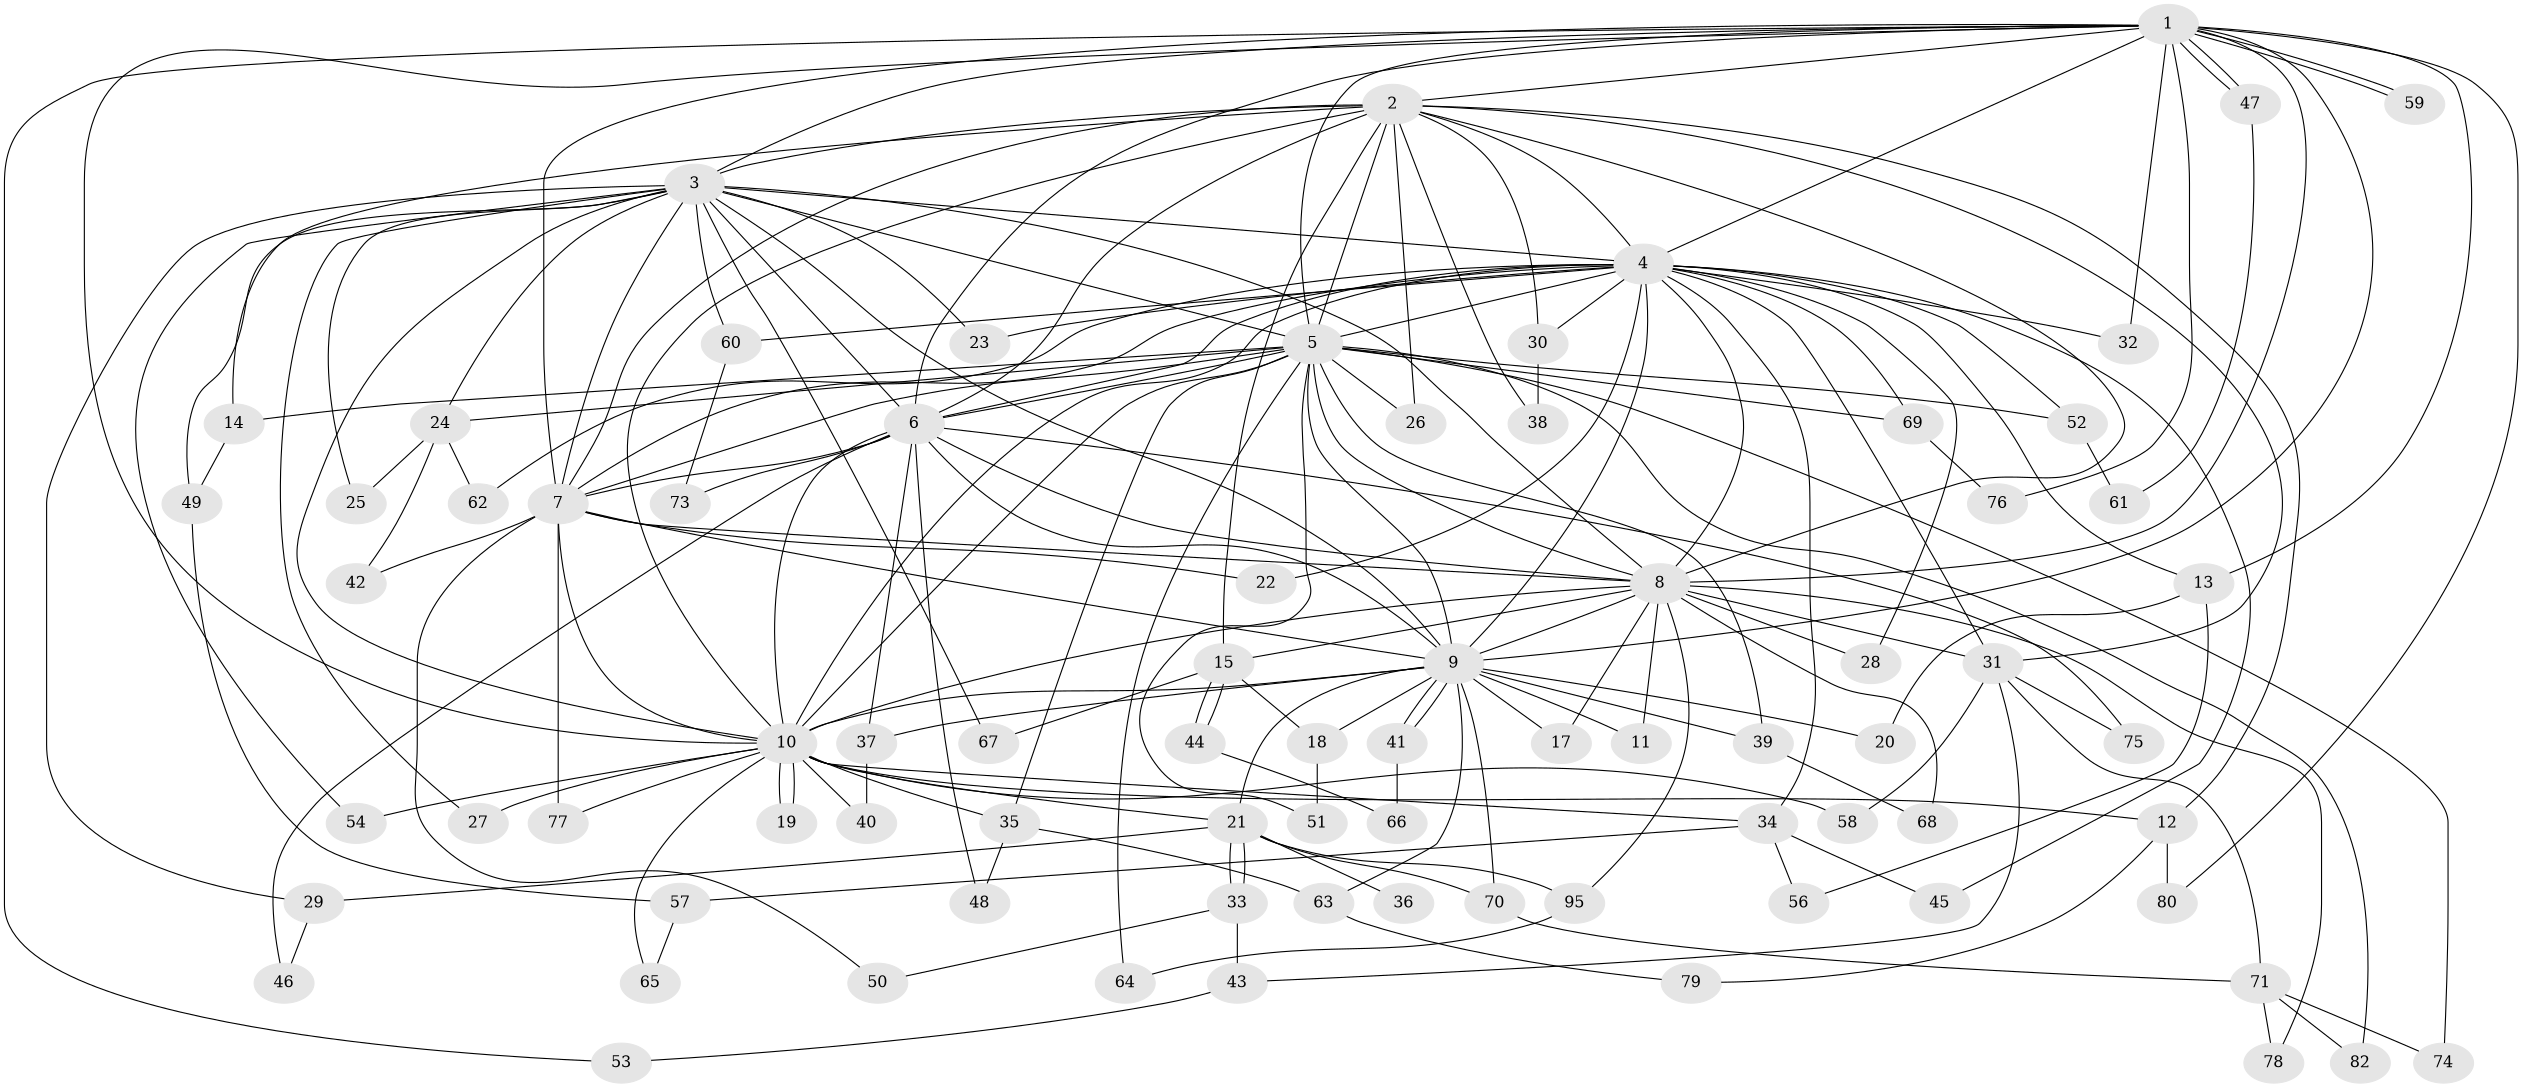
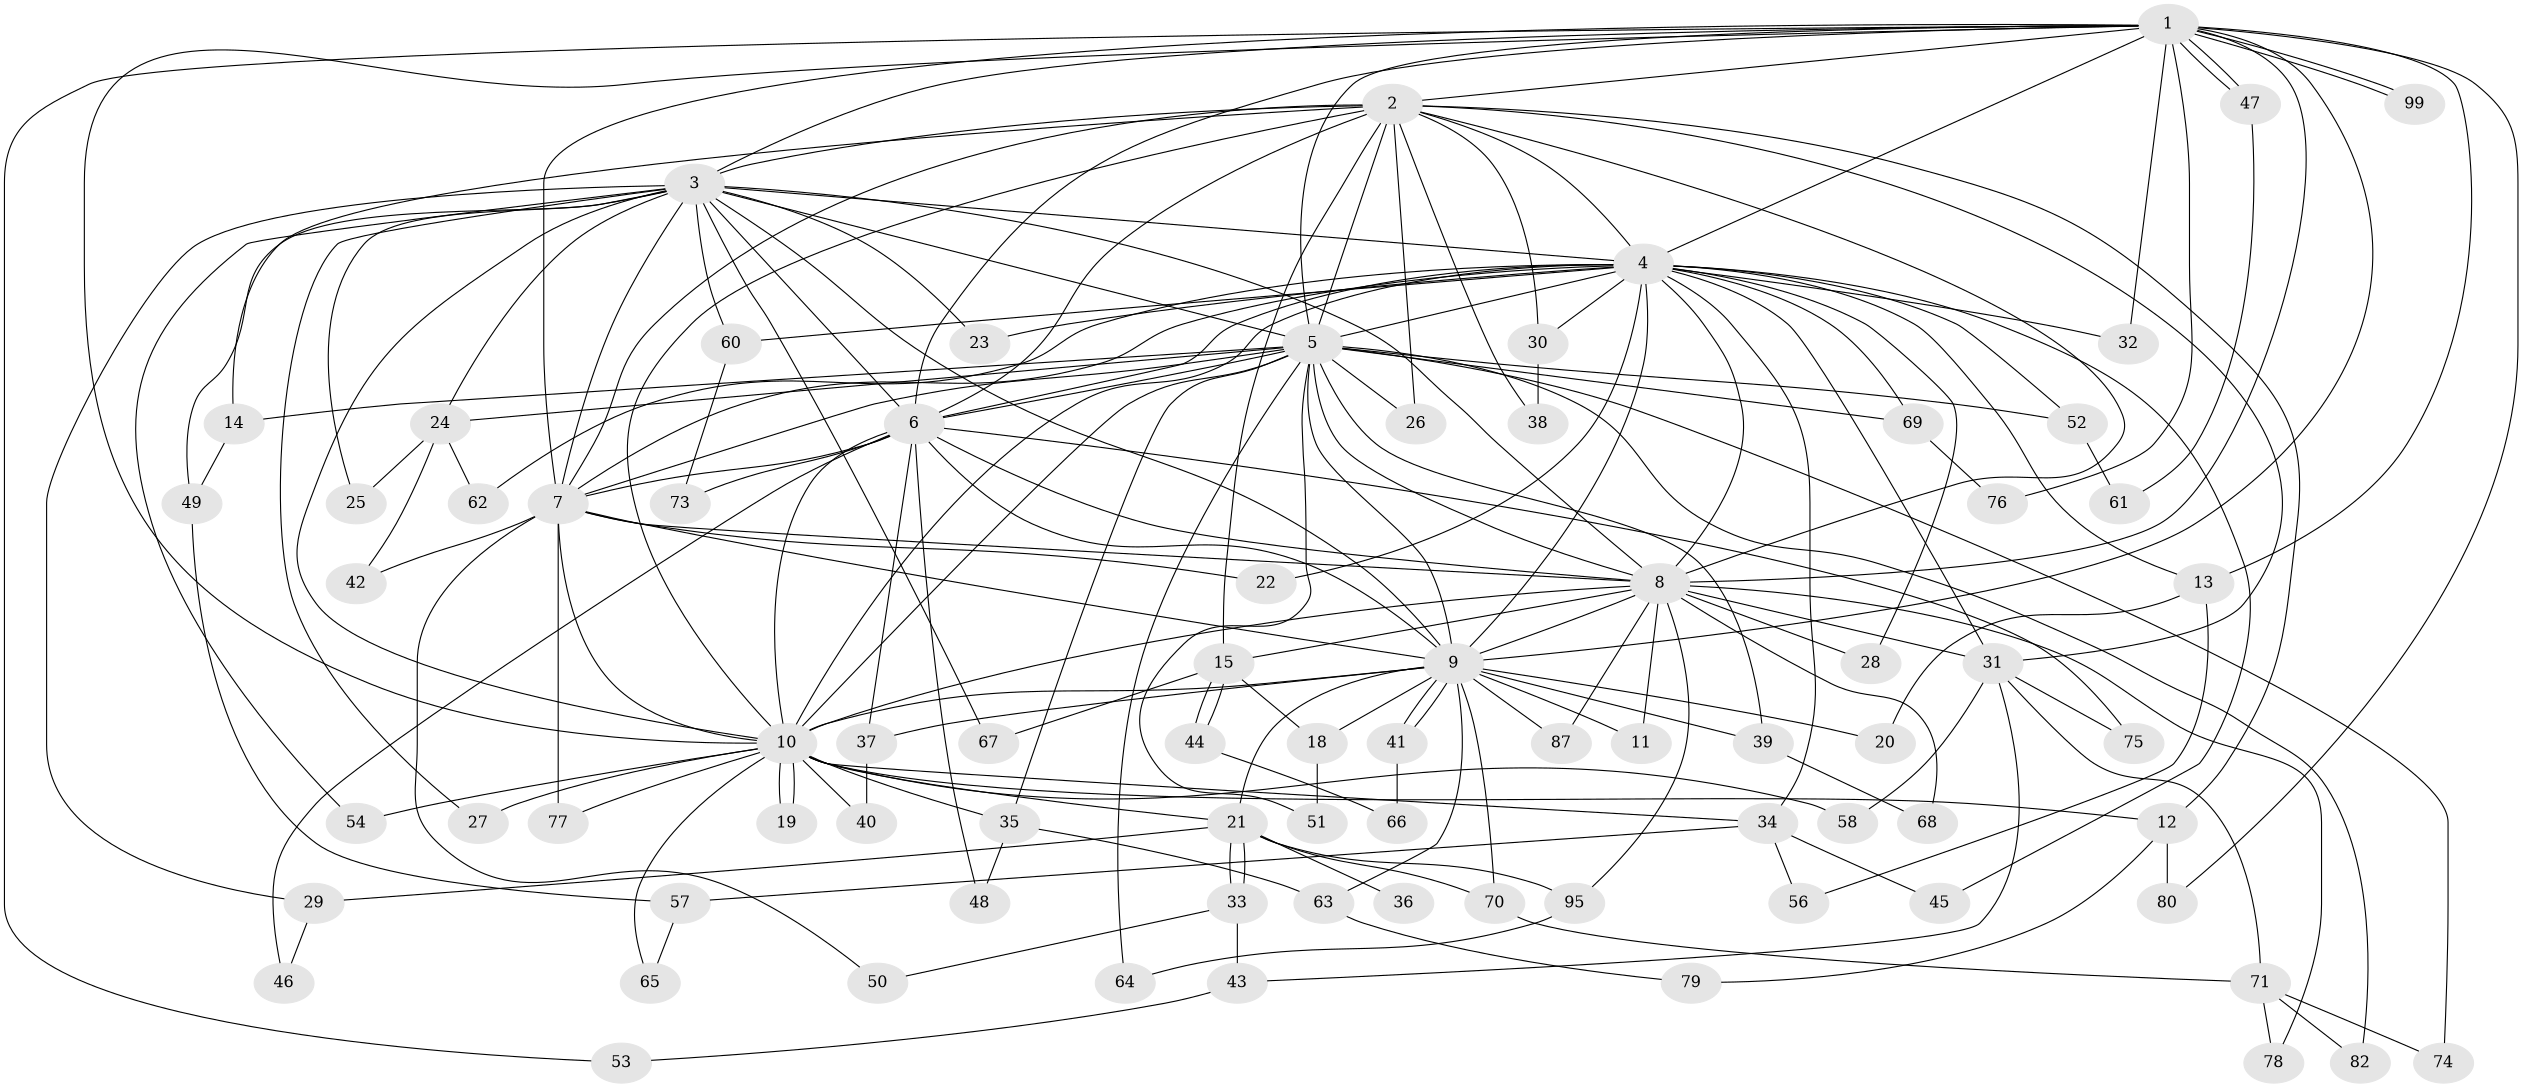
(2415, 104) -> (2415, 104)
(1561, 744) -> (1561, 744)
